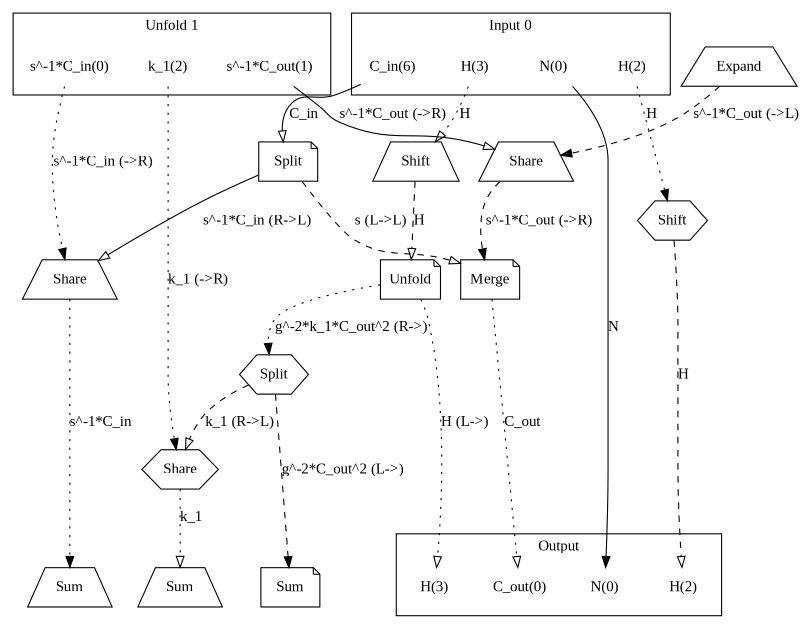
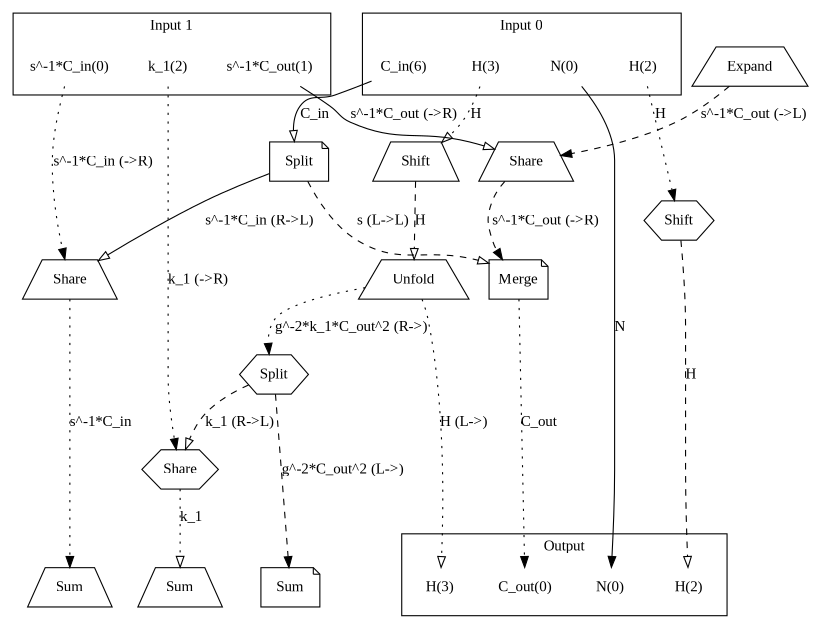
(172, 26) -> (172, 26)
(410, 279) -> (414, 279)
(504, 428) -> (522, 428)
